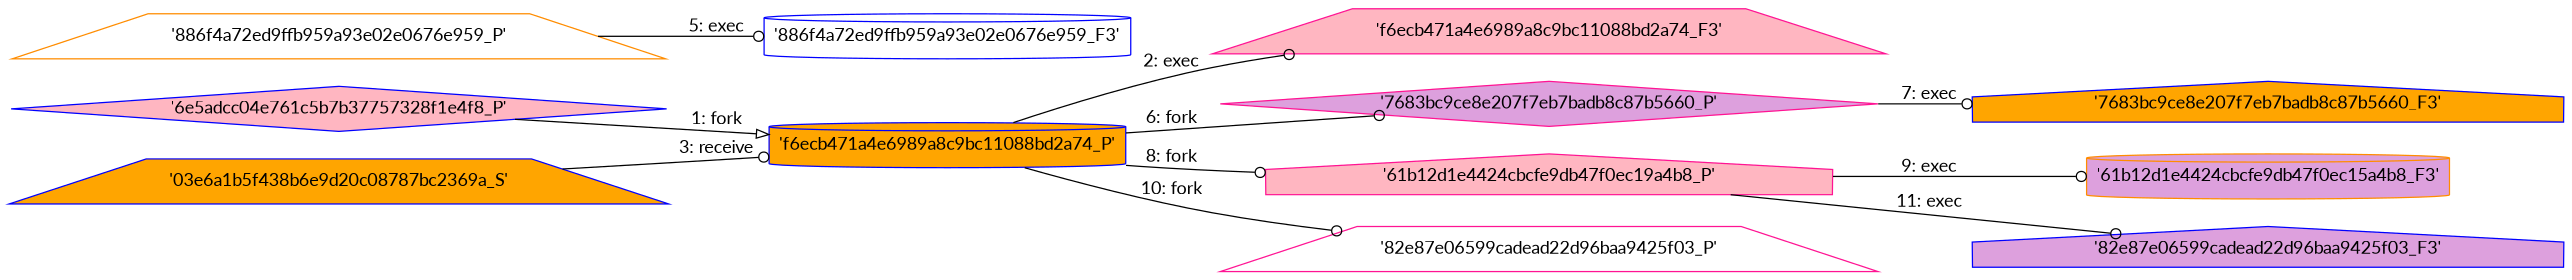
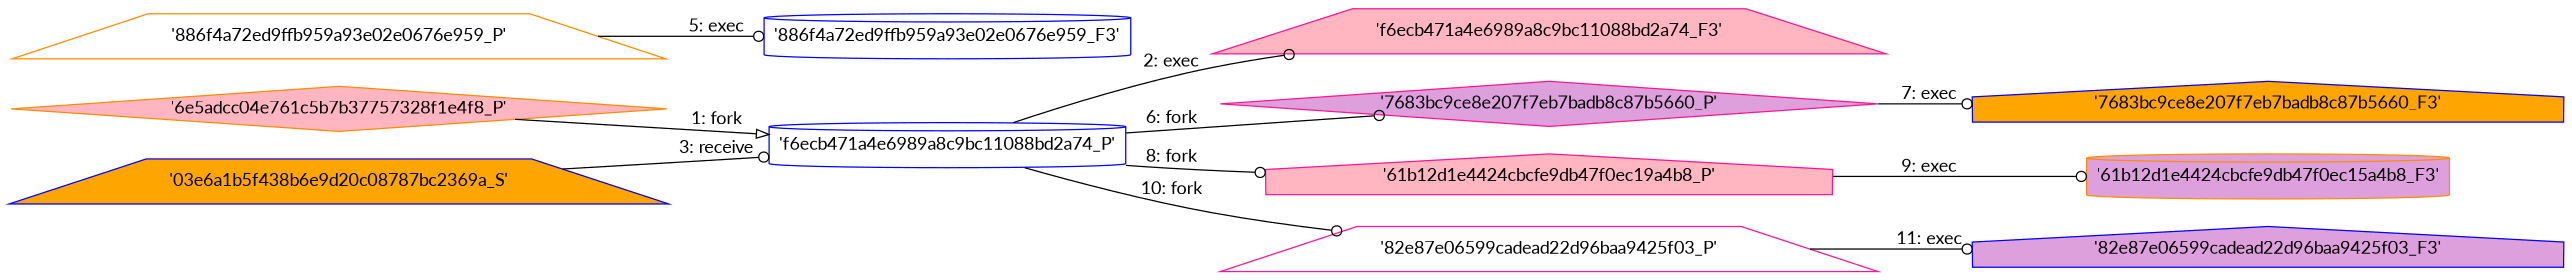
(339, 109) -> (339, 109)
(947, 145) -> (947, 145)
(1921, 214) -> (1886, 249)
